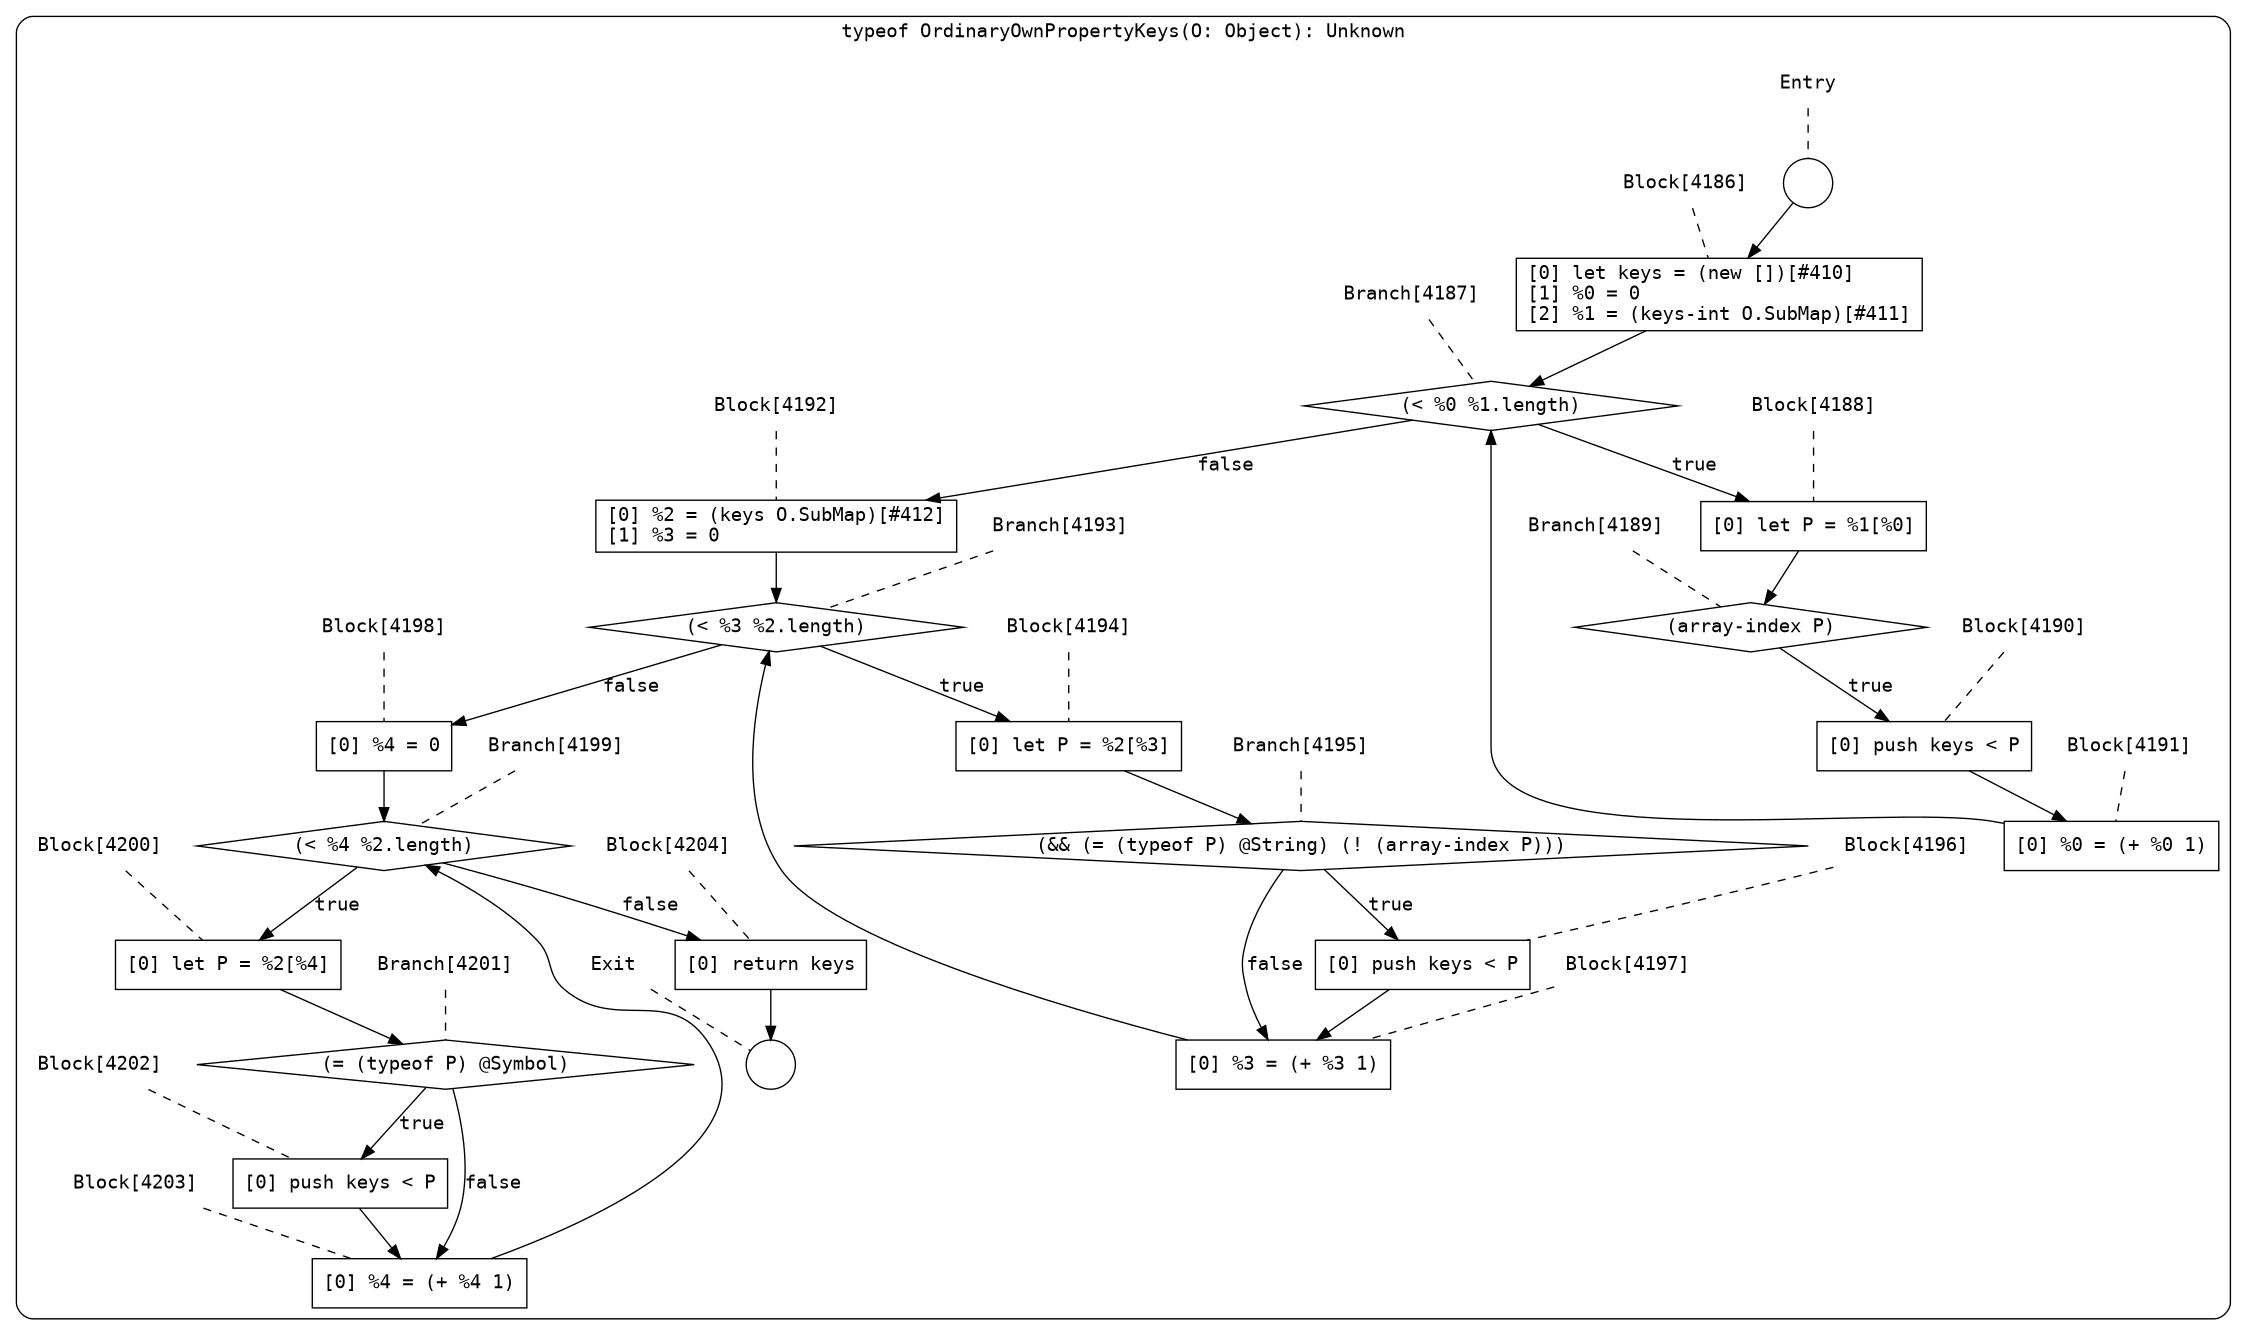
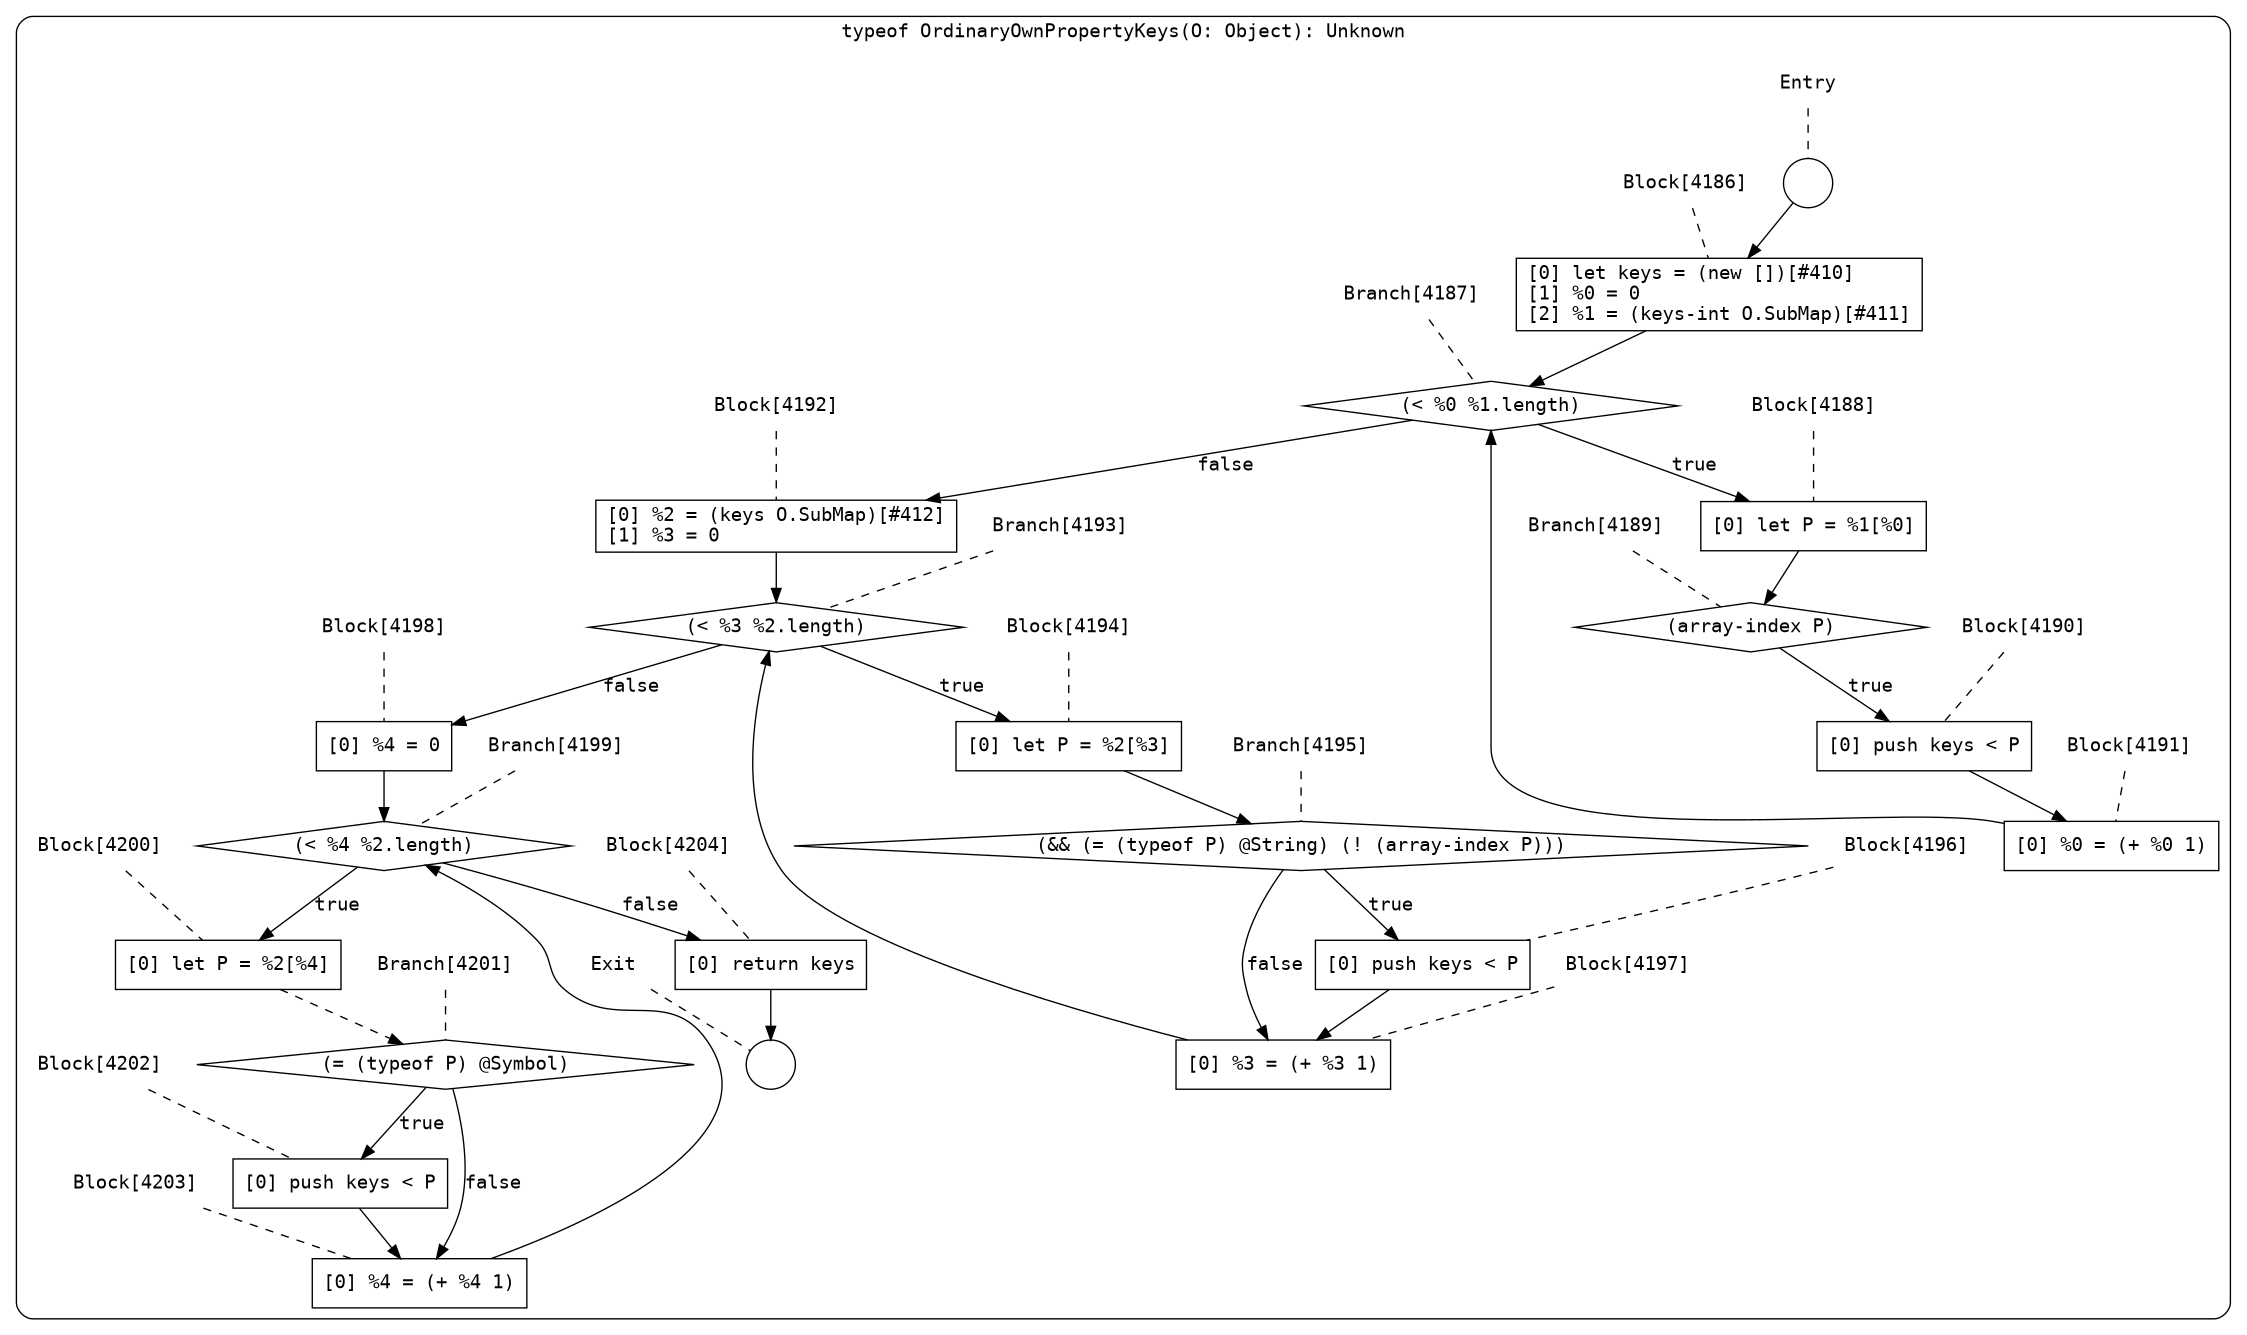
(335, 1014) -> (335, 1014)
